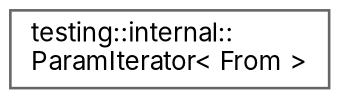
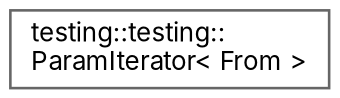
(170, 49) -> (170, 49)
